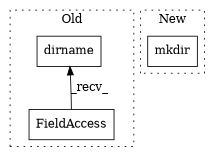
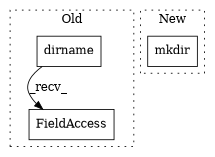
(71, 92) -> (28, 84)
